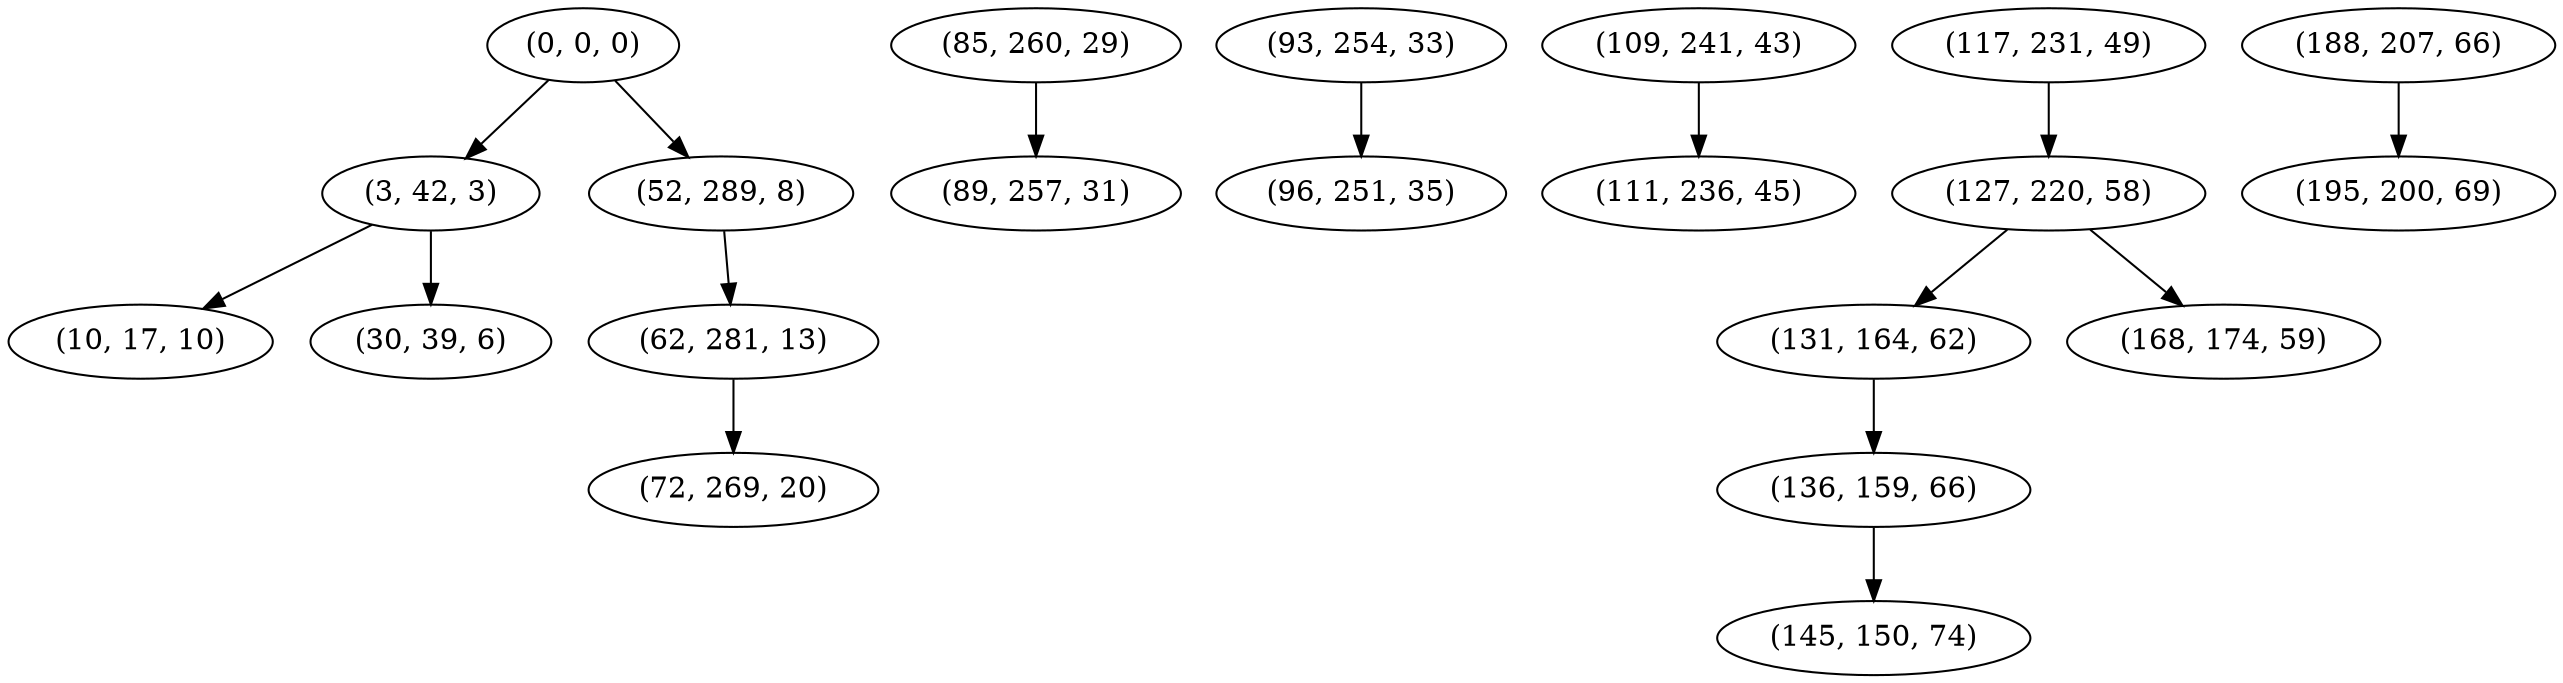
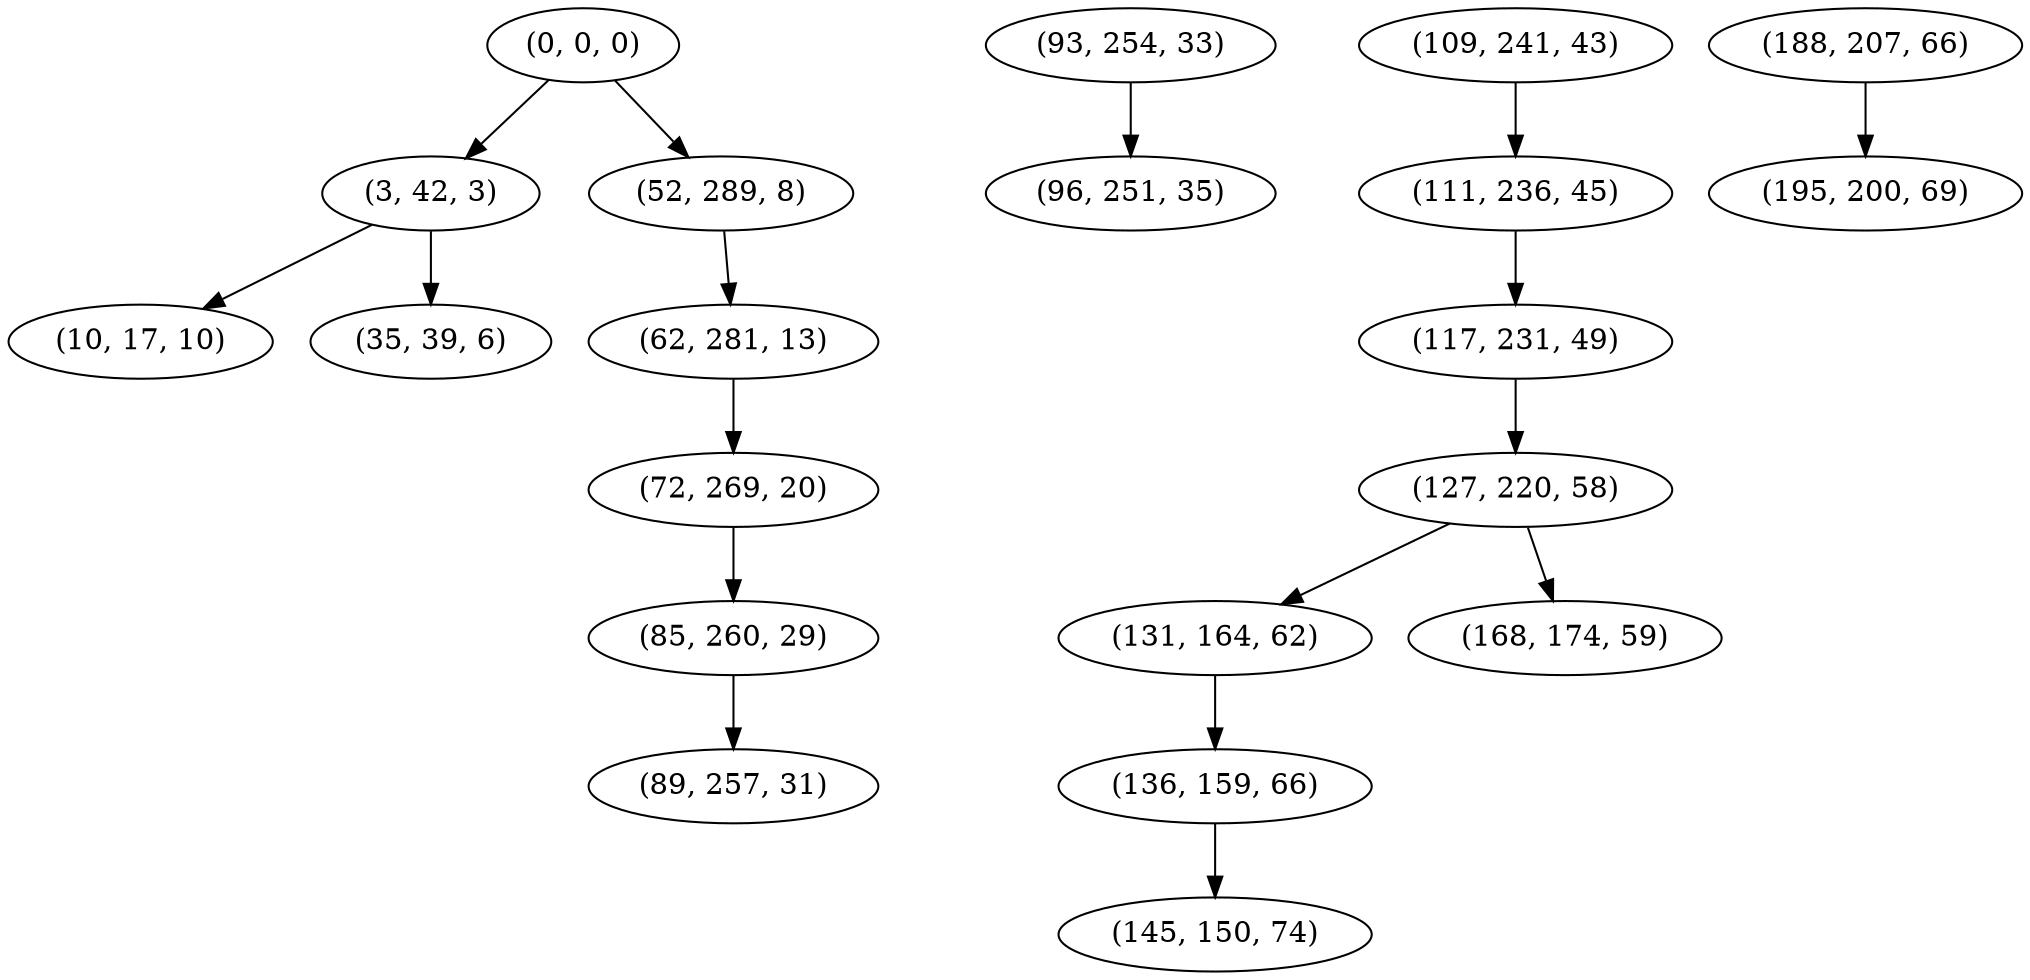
none -> (1516, 257)
(431, 342) -> (431, 342)
none -> (733, 554)
